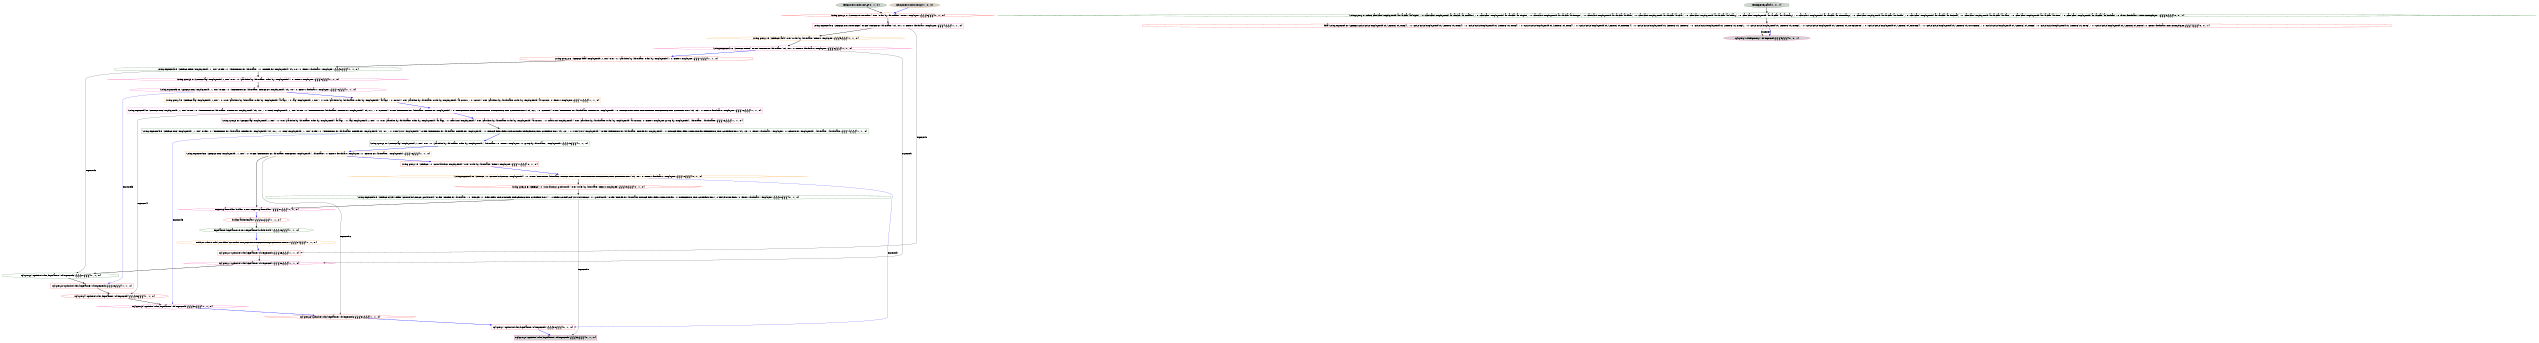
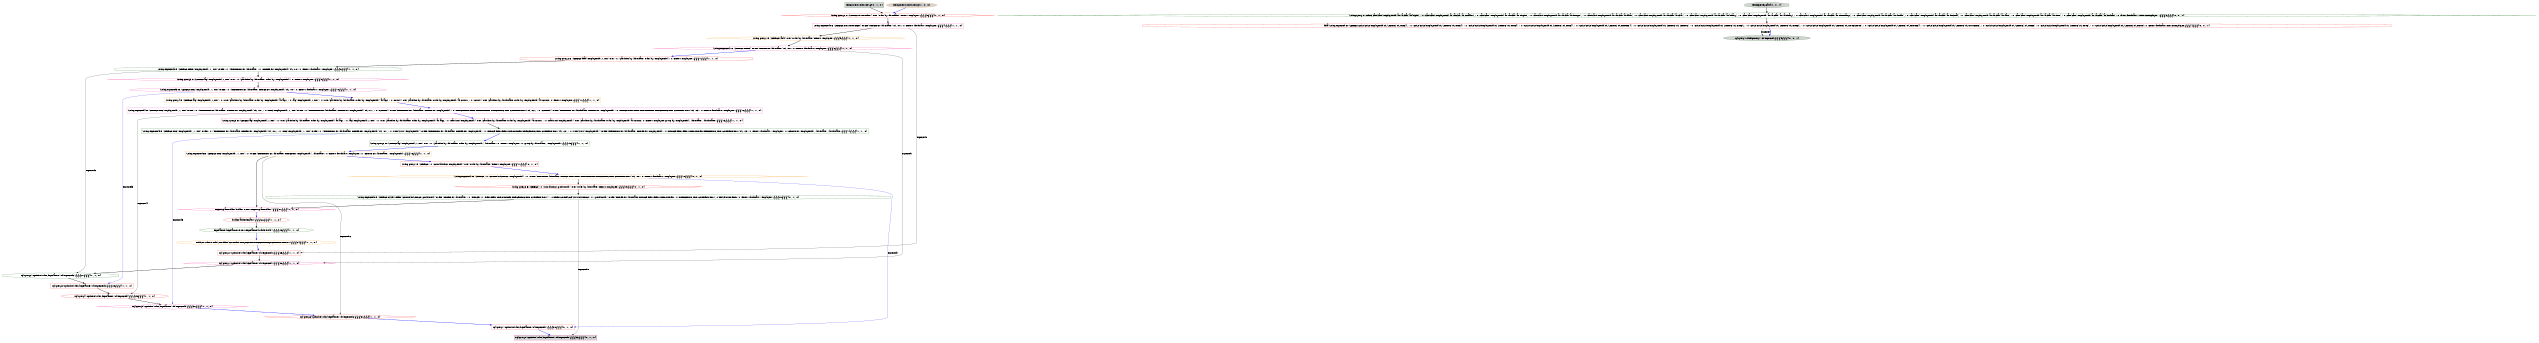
(861, 5) -> (864, 5)
(1767, 38) -> (1767, 38)
